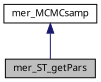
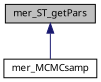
(50, 46) -> (50, 46)
